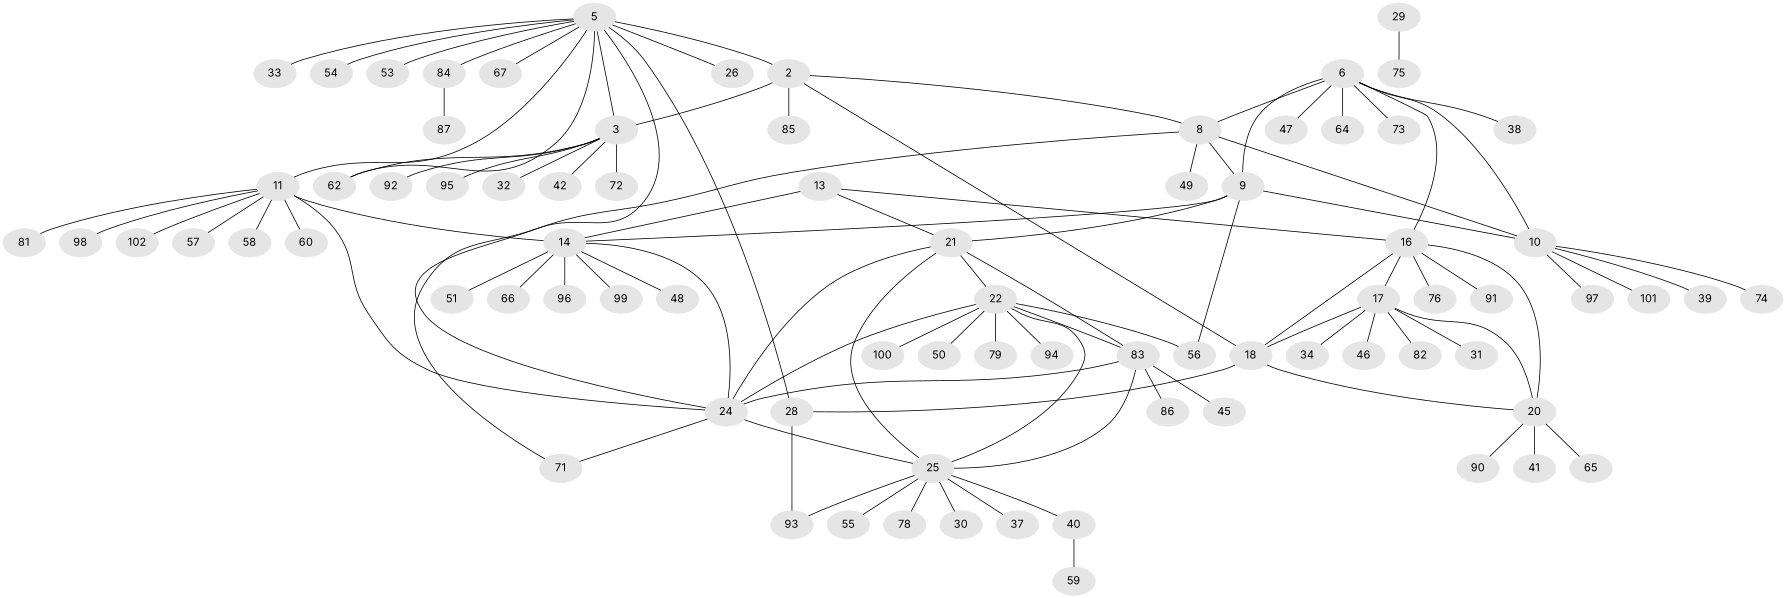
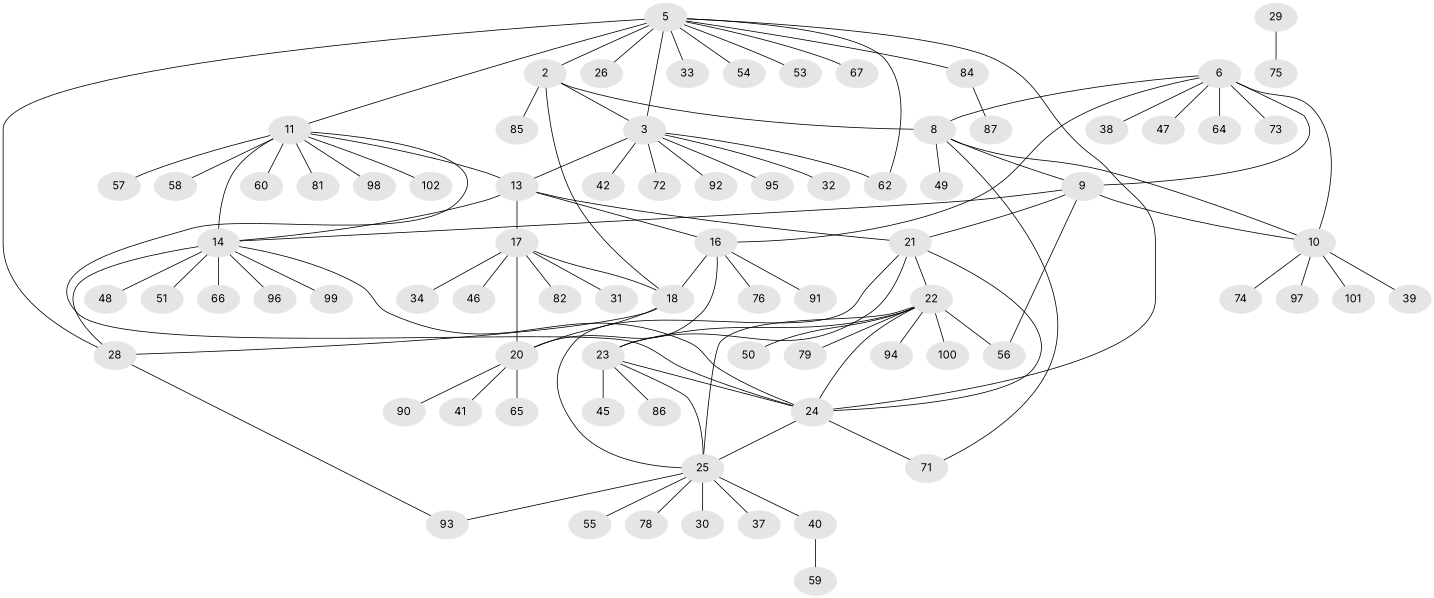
none -> (406, 152)
none -> (581, 158)
none -> (102, 270)
(1393, 271) -> (517, 215)
(1138, 356) -> (603, 356)
